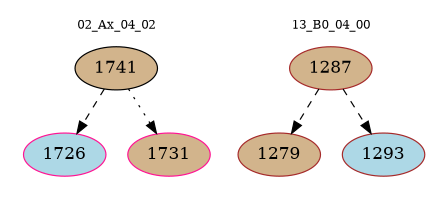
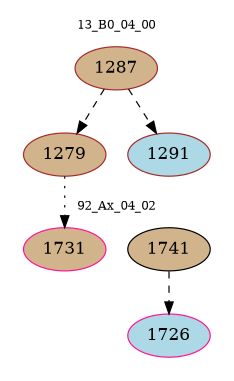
(117, 26) -> (117, 207)
(139, 106) -> (65, 203)
(384, 155) -> (169, 155)
